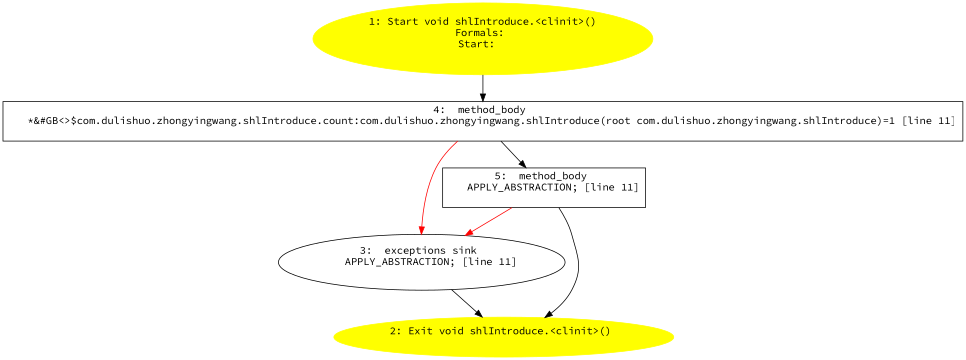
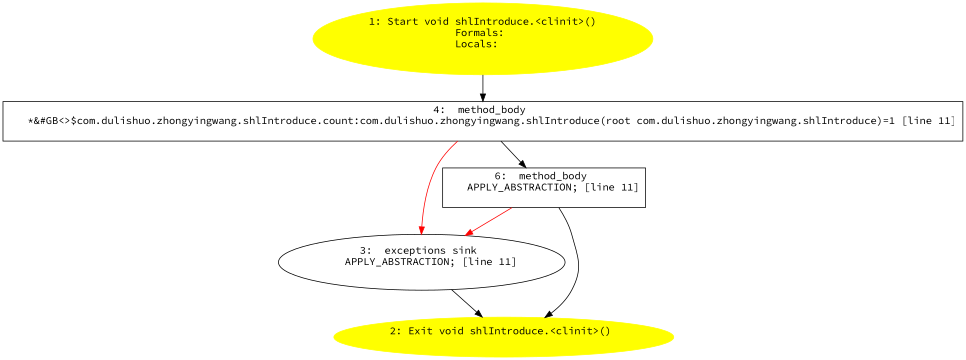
(483, 39) -> (483, 39)
(544, 188) -> (544, 188)
